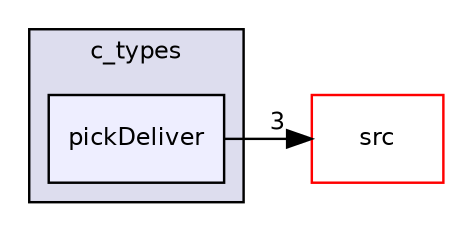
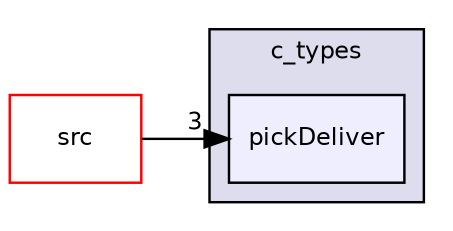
(258, 139) -> (173, 139)
